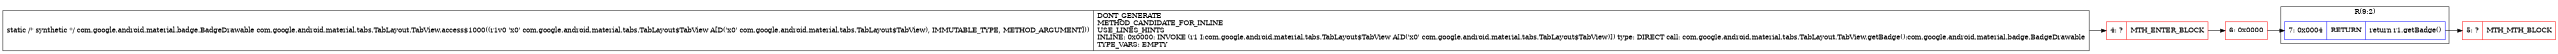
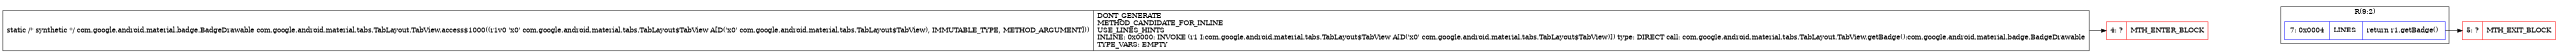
(2346, 30) -> (2345, 30)
(2519, 30) -> (2519, 30)
(2246, 31) -> none
